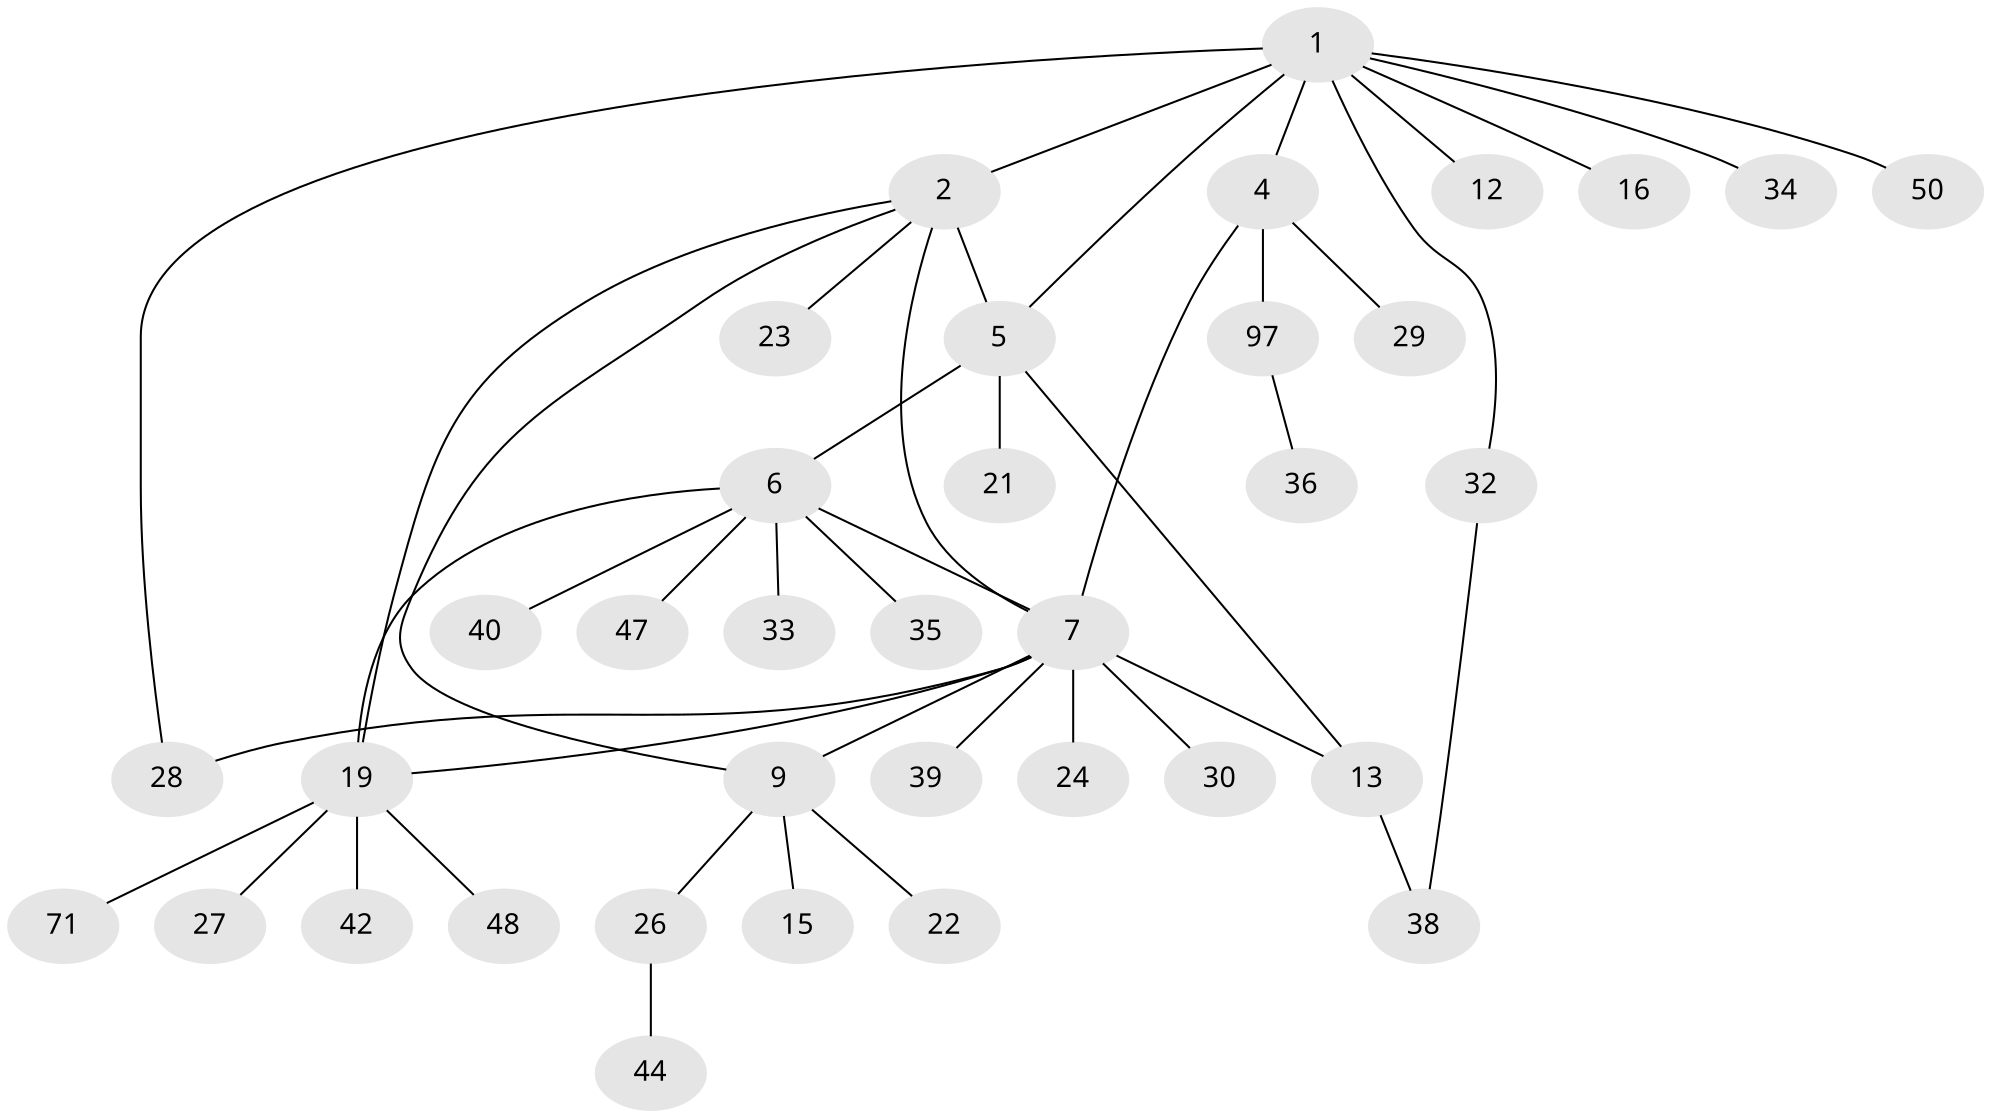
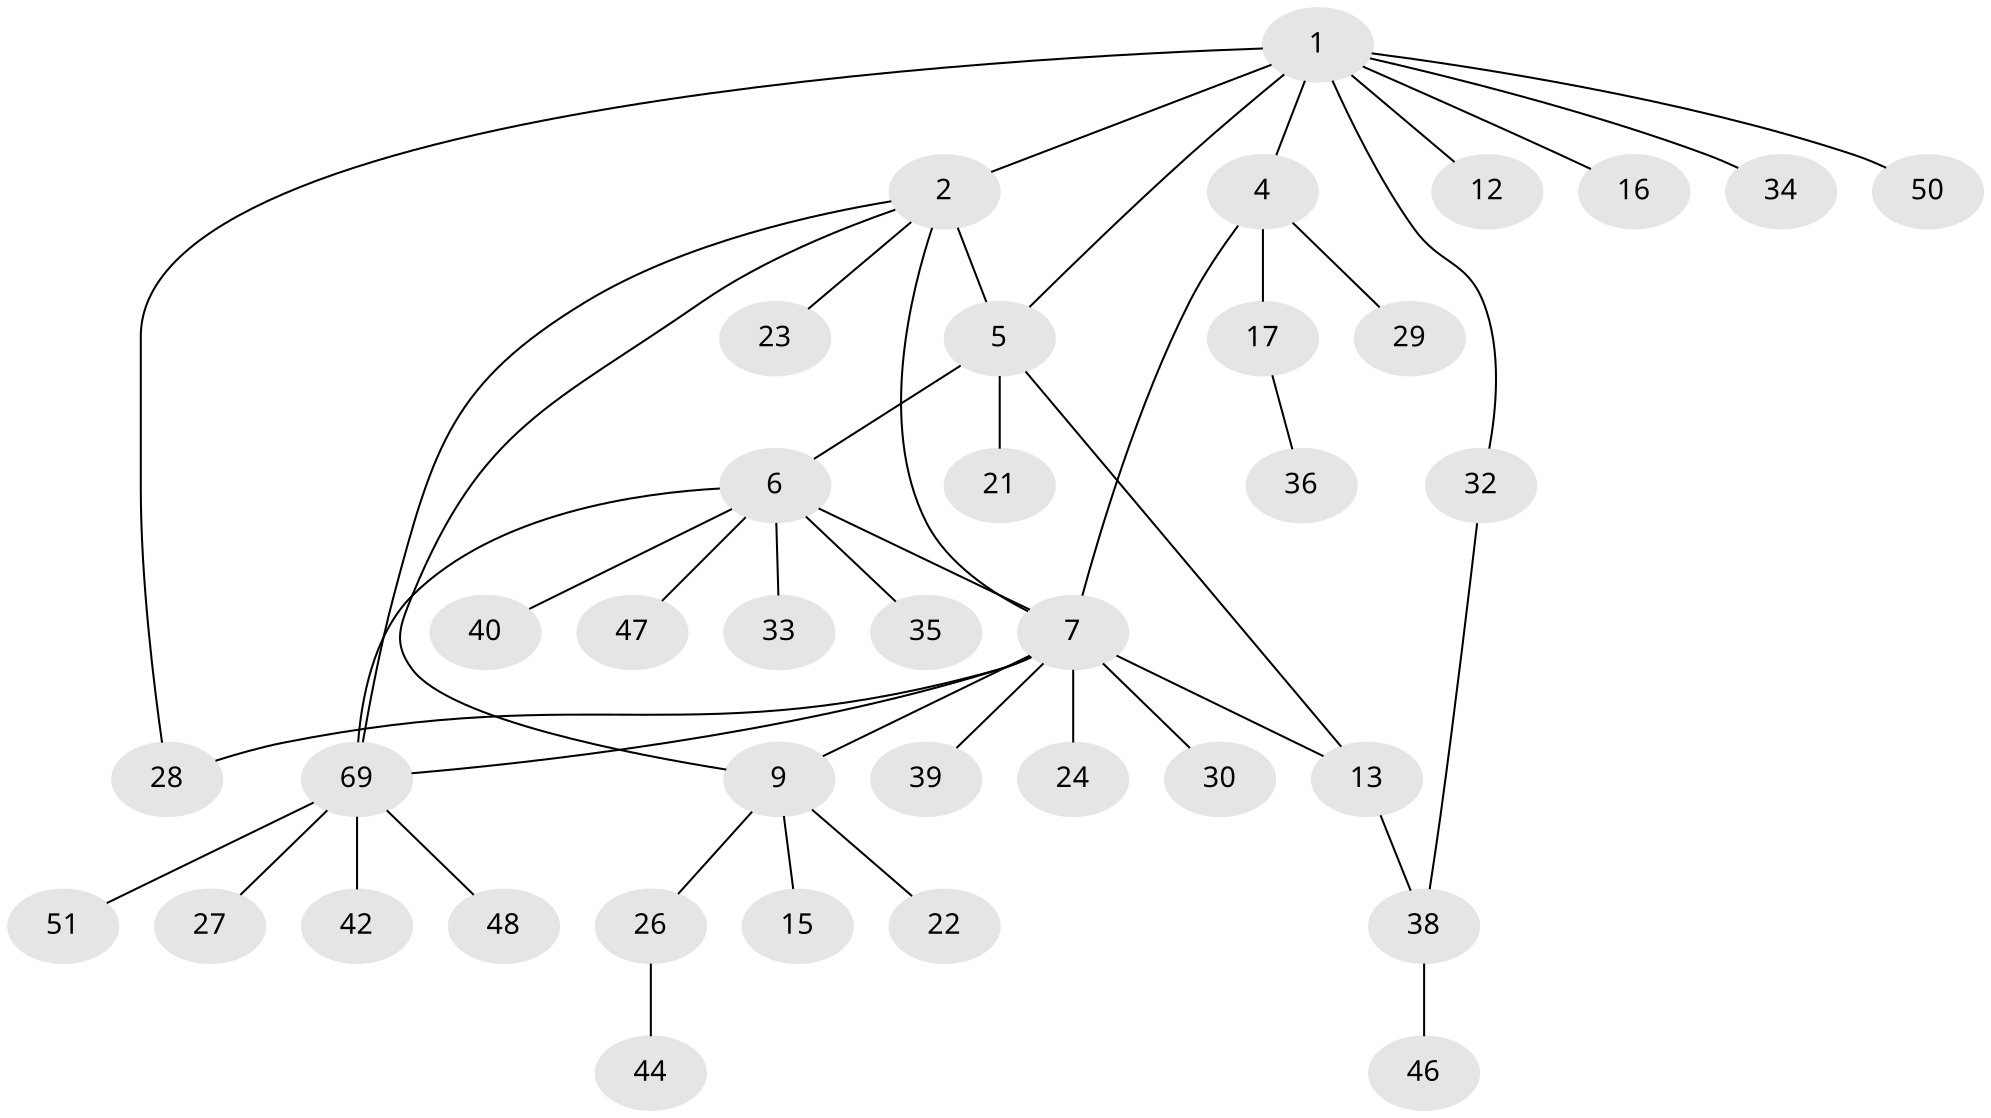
(1263, 339) -> (1263, 339)
(357, 779) -> (357, 779)
(63, 926) -> (63, 926)
none -> (1424, 1073)
